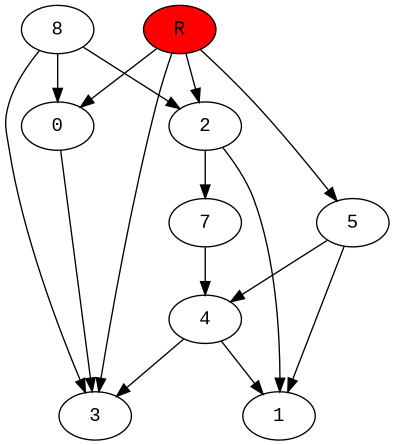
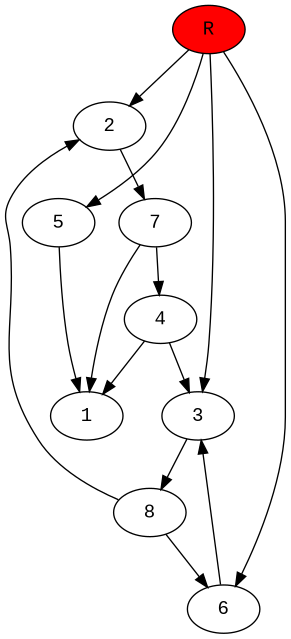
(58, 126) -> (224, 609)
(23, 215) -> (177, 458)
(269, 258) -> (108, 308)
(285, 267) -> none
